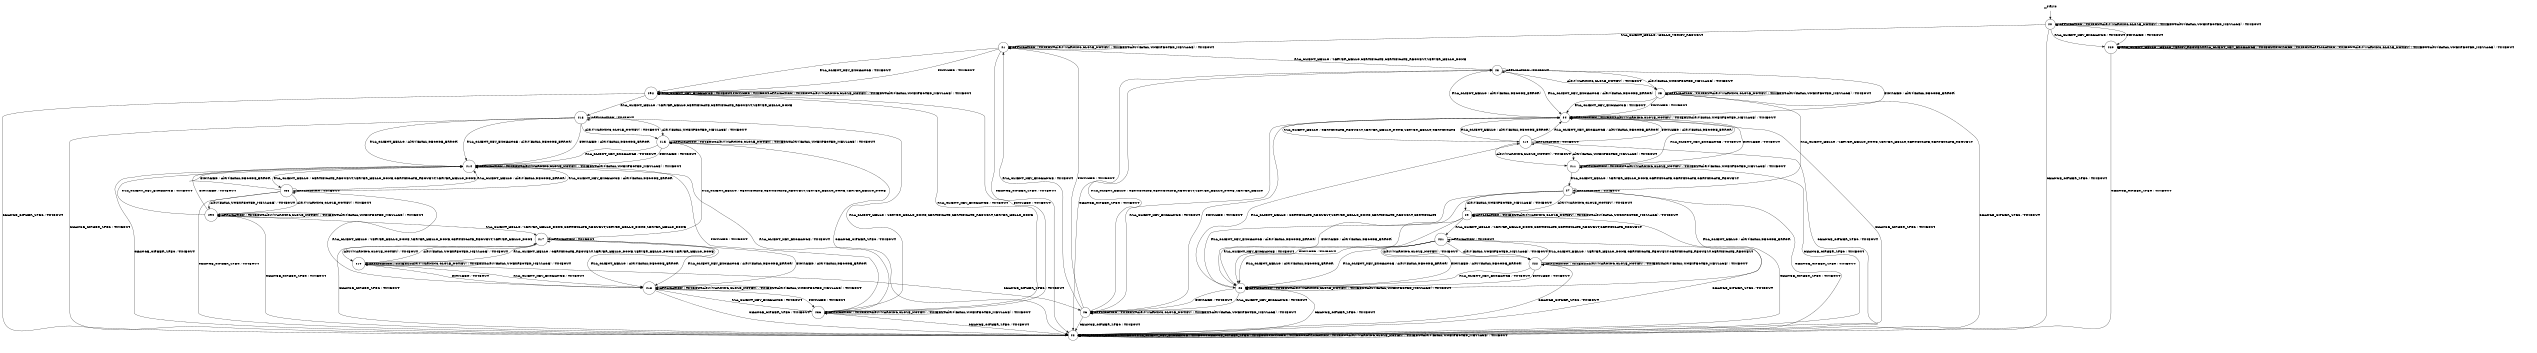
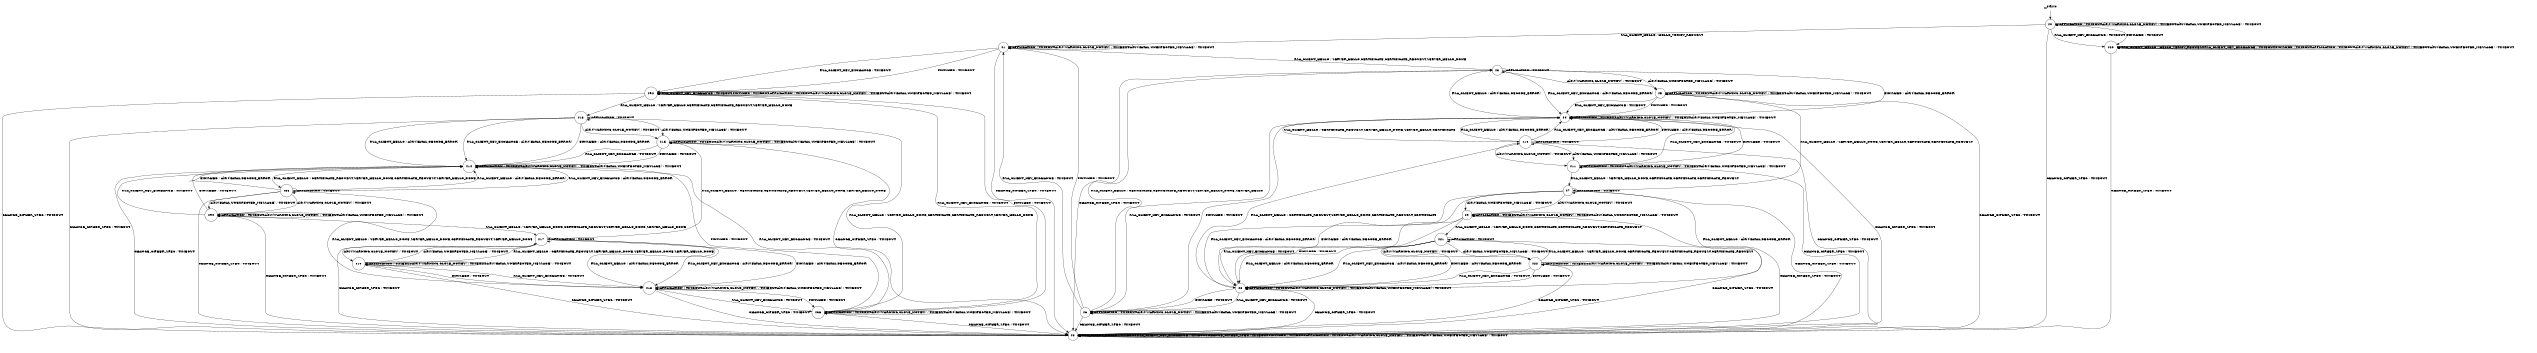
(723, 275) -> (713, 321)
